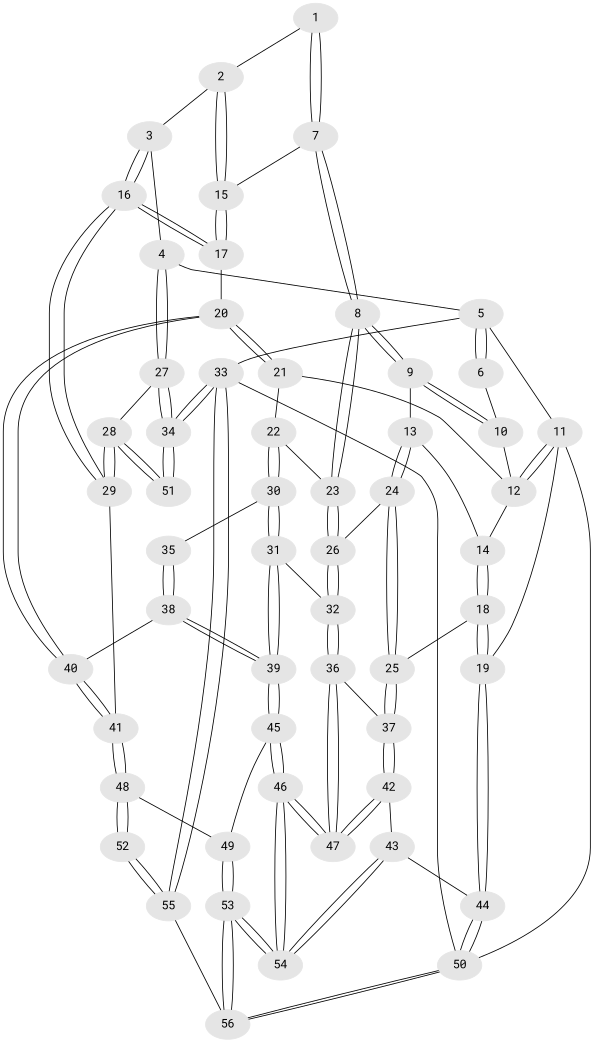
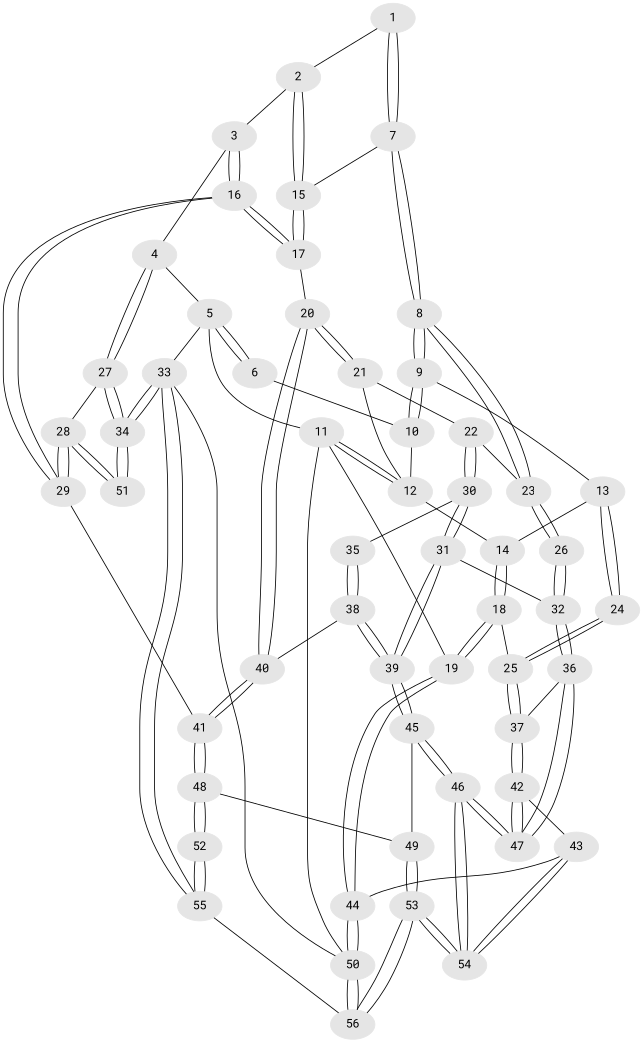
(363, 521) -> none
